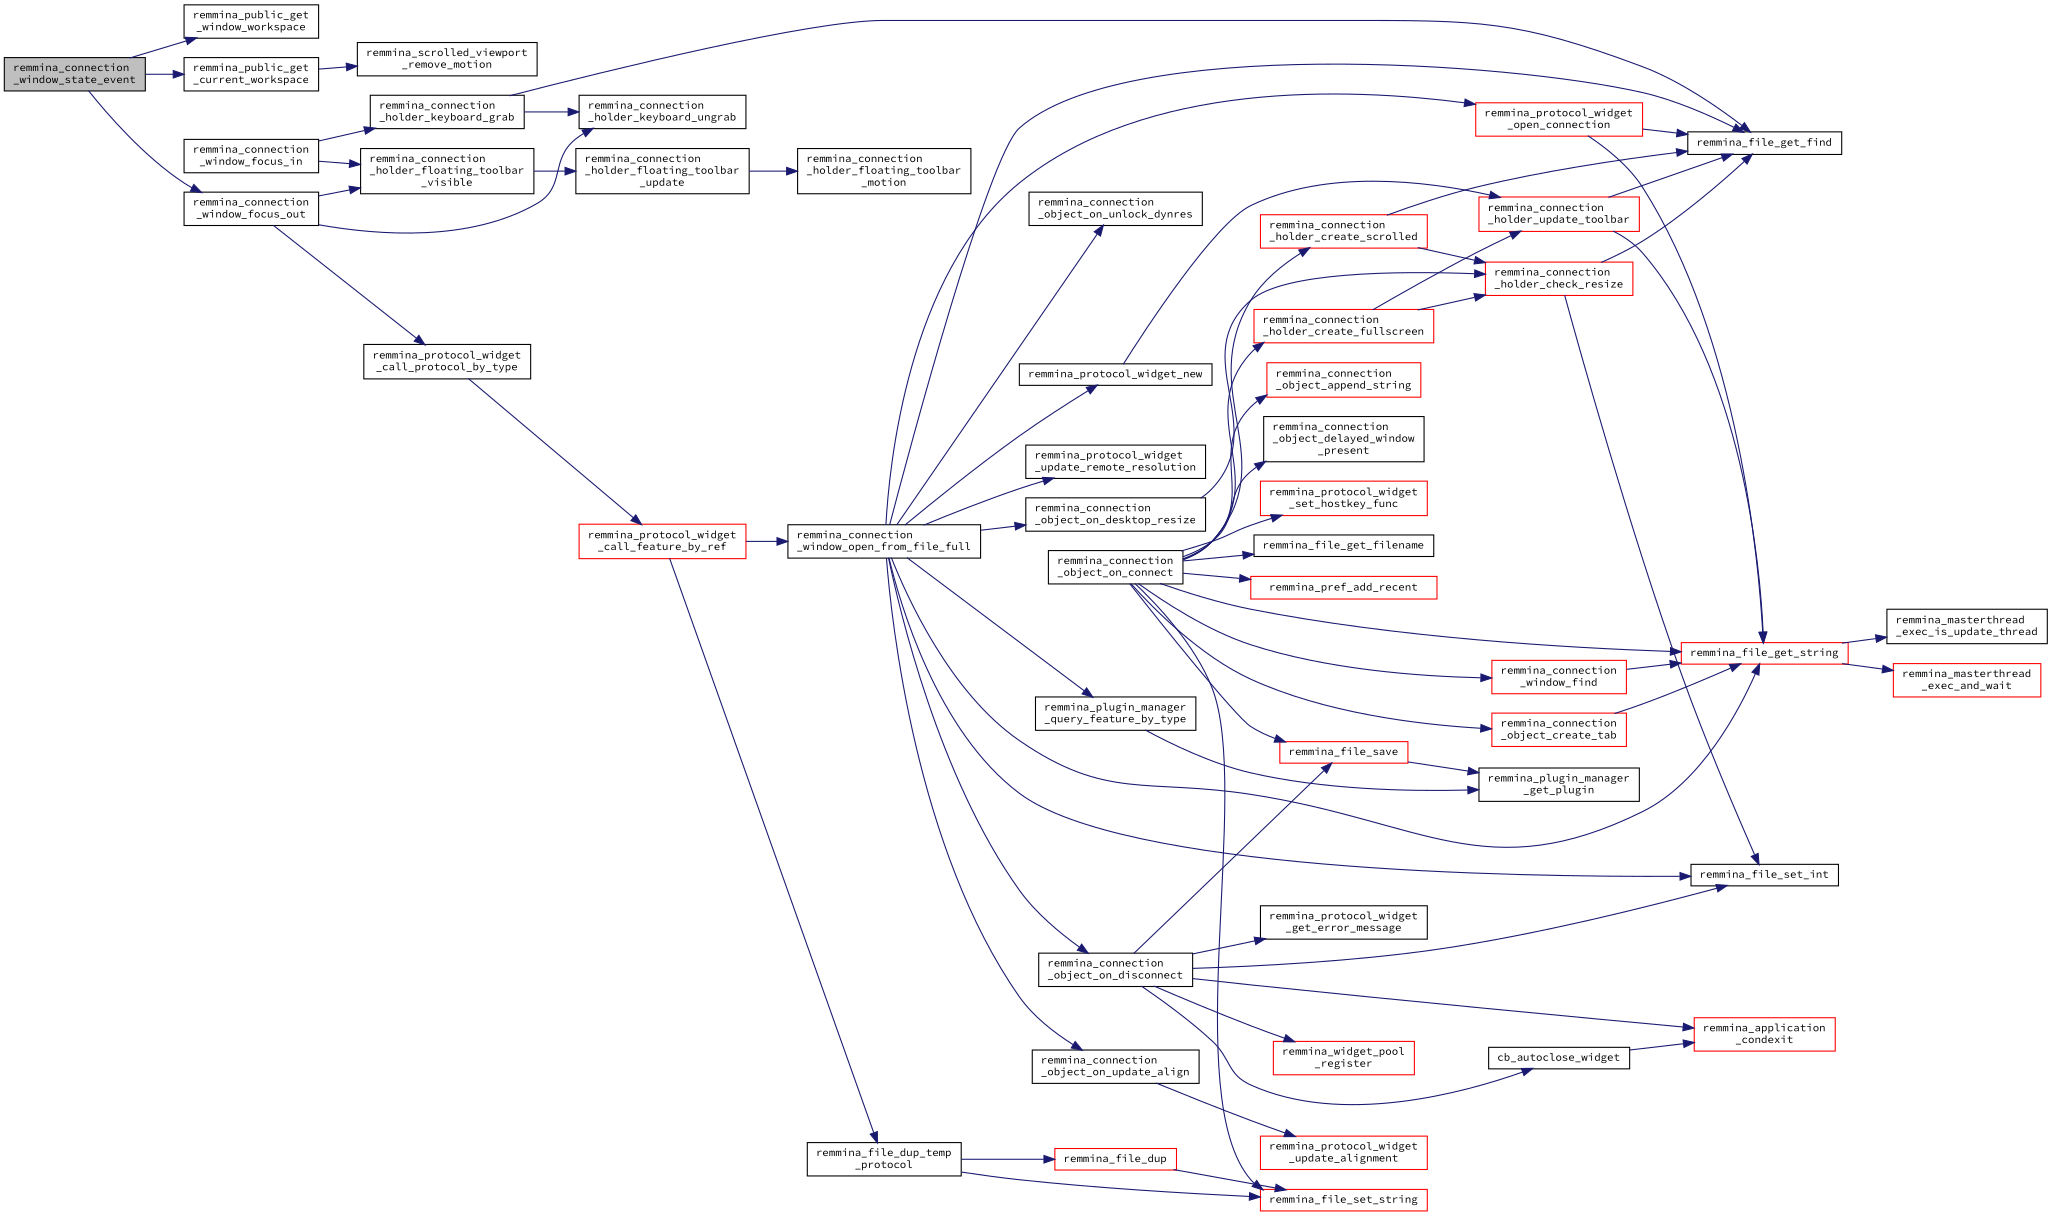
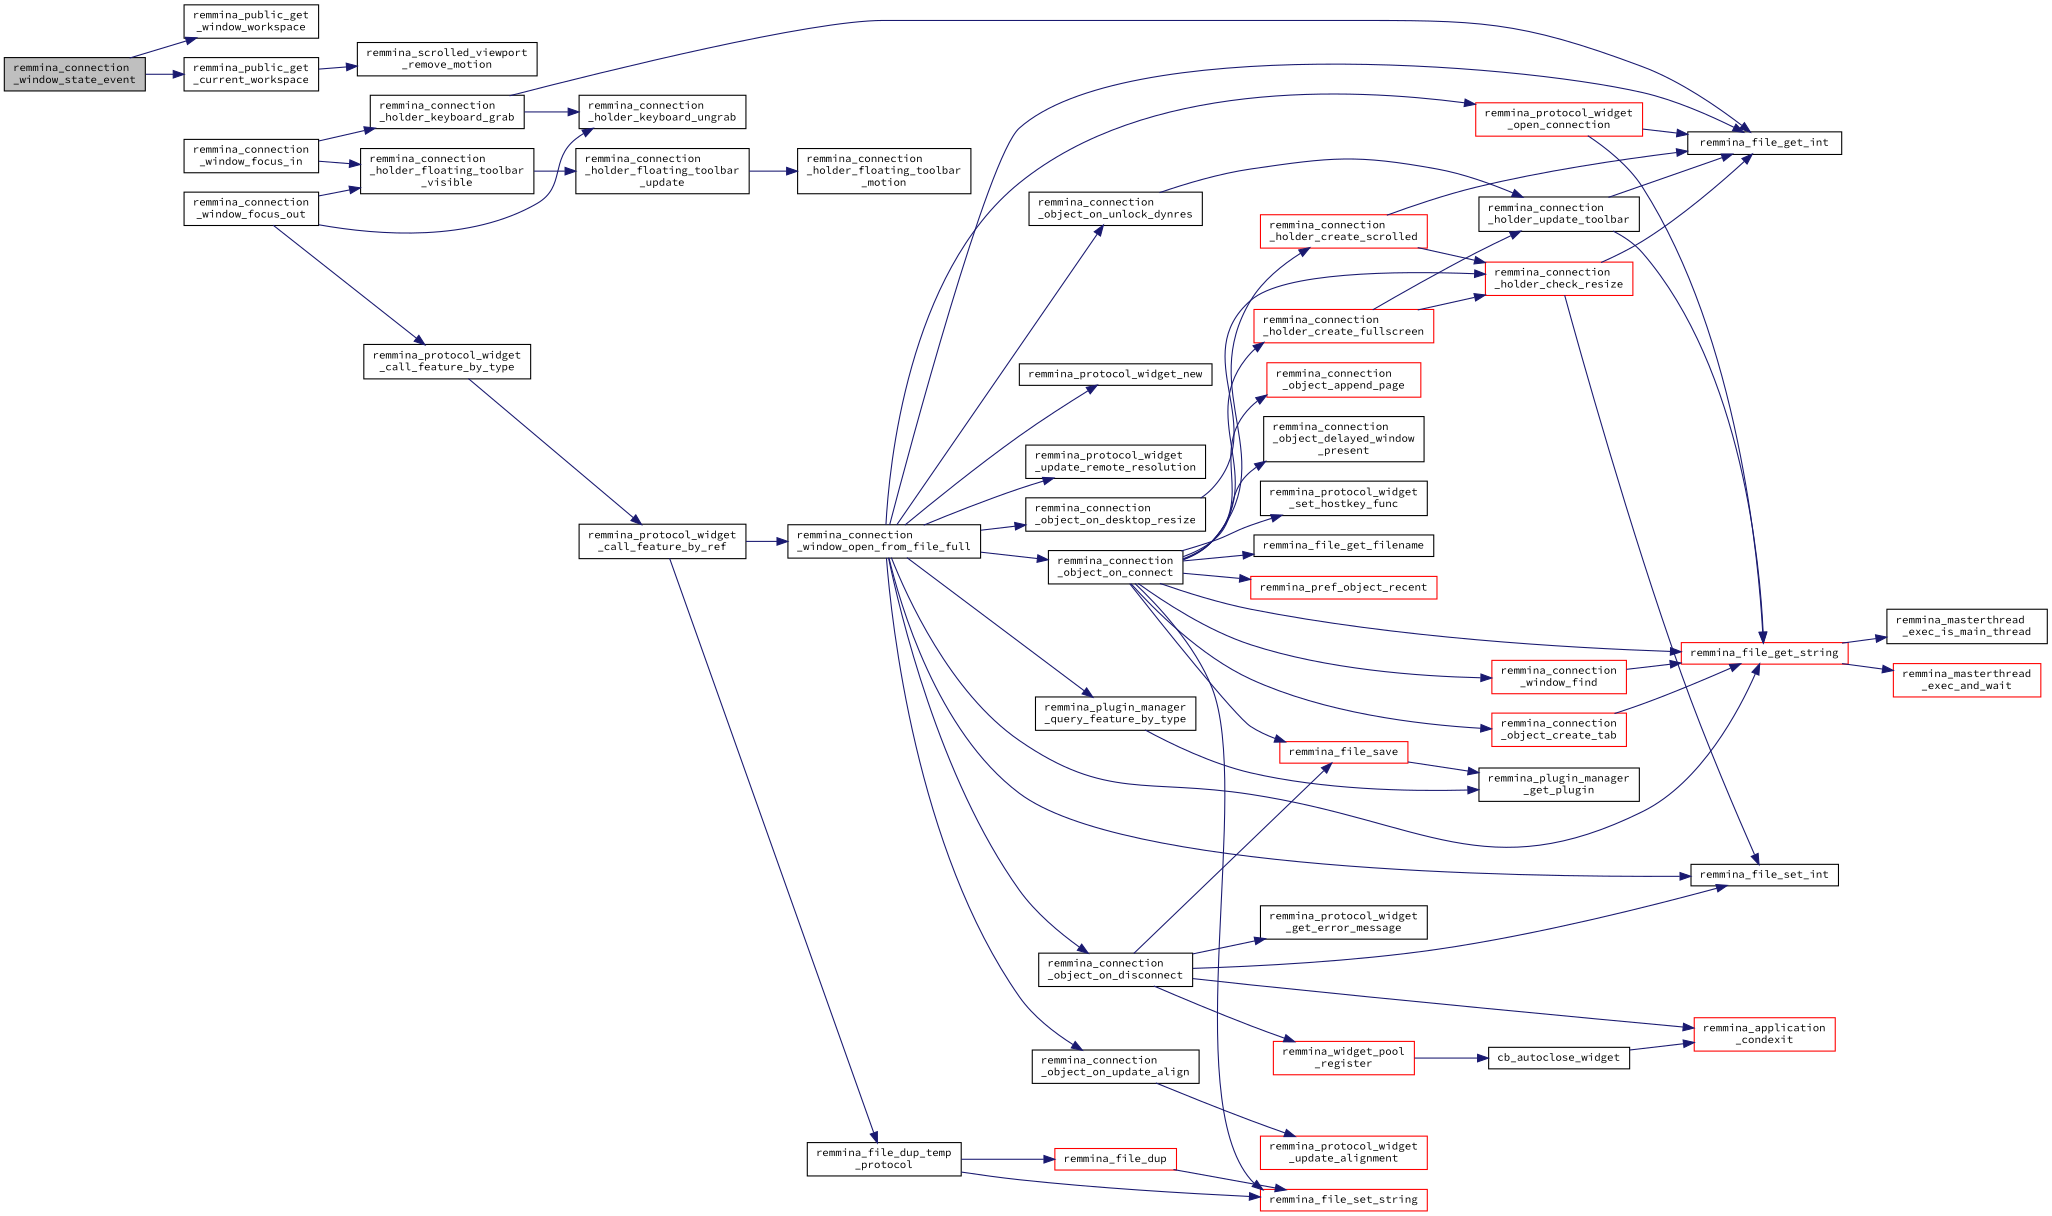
(1765, 143) -> (1765, 143)
(136, 144) -> none
(1269, 199) -> (1337, 159)
(1559, 214) -> (1559, 214)
(447, 362) -> (447, 362)
(1344, 380) -> (1344, 380)
(1344, 498) -> (1344, 498)
(663, 541) -> (663, 541)
none -> (1009, 555)
(1344, 588) -> (1344, 588)
(1967, 626) -> (1967, 626)
(1313, 1102) -> (1446, 1058)
